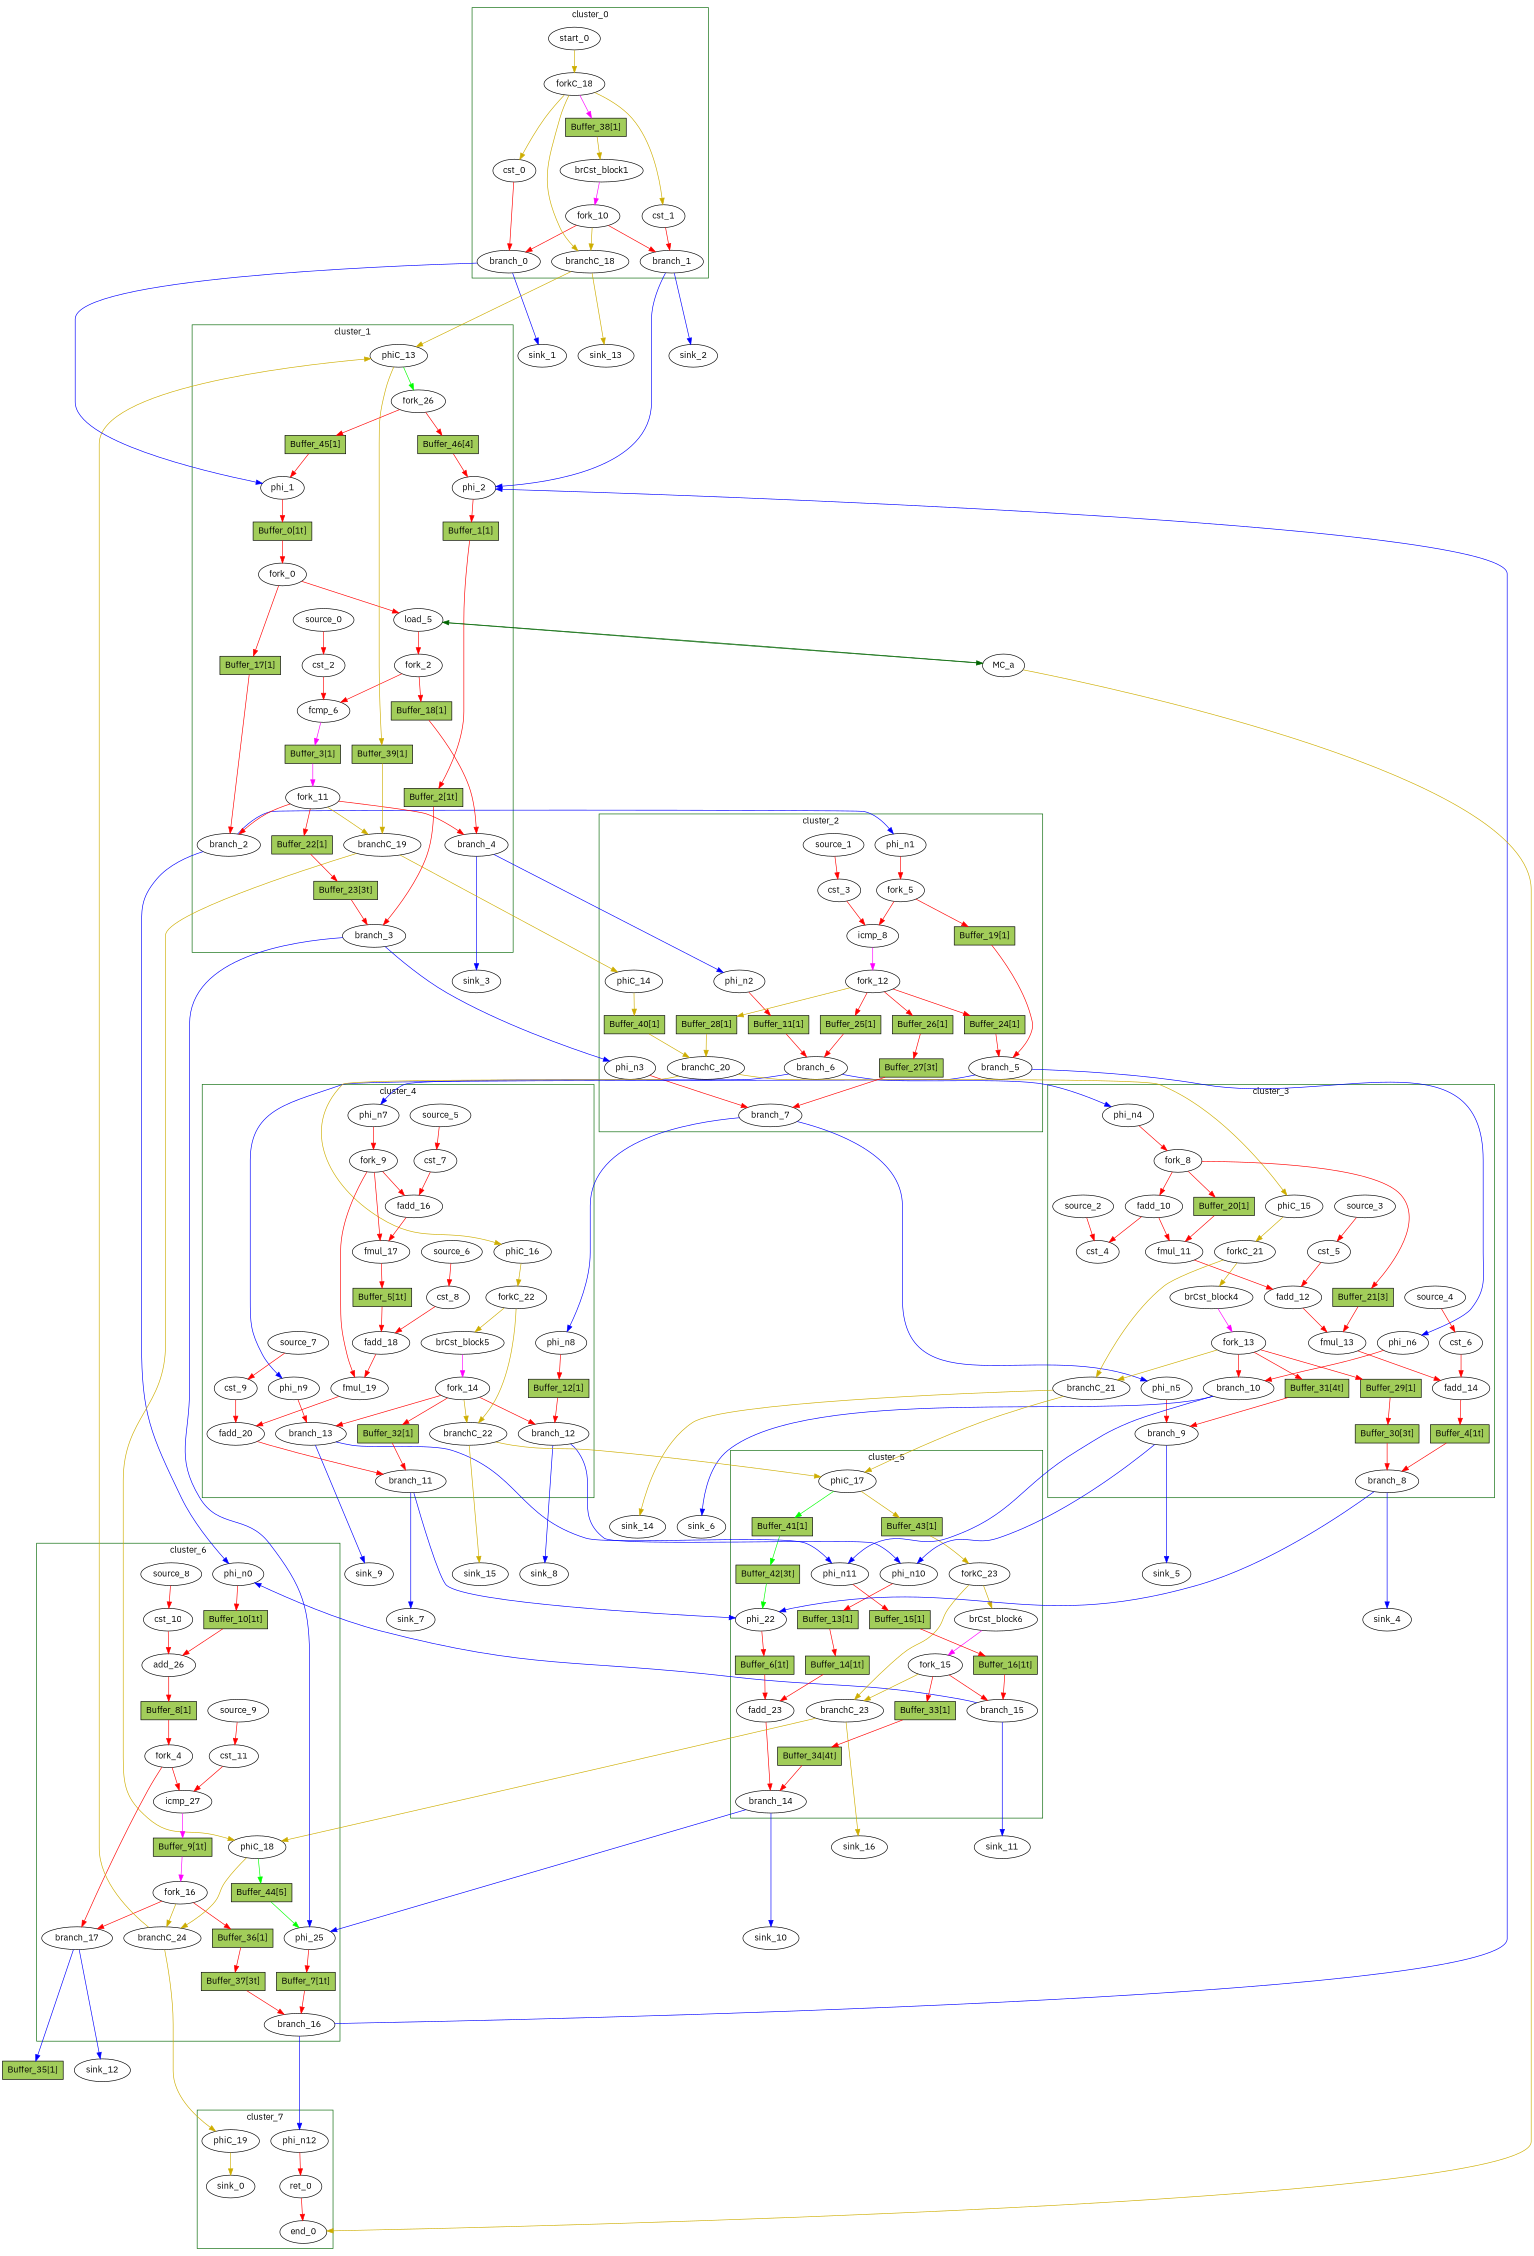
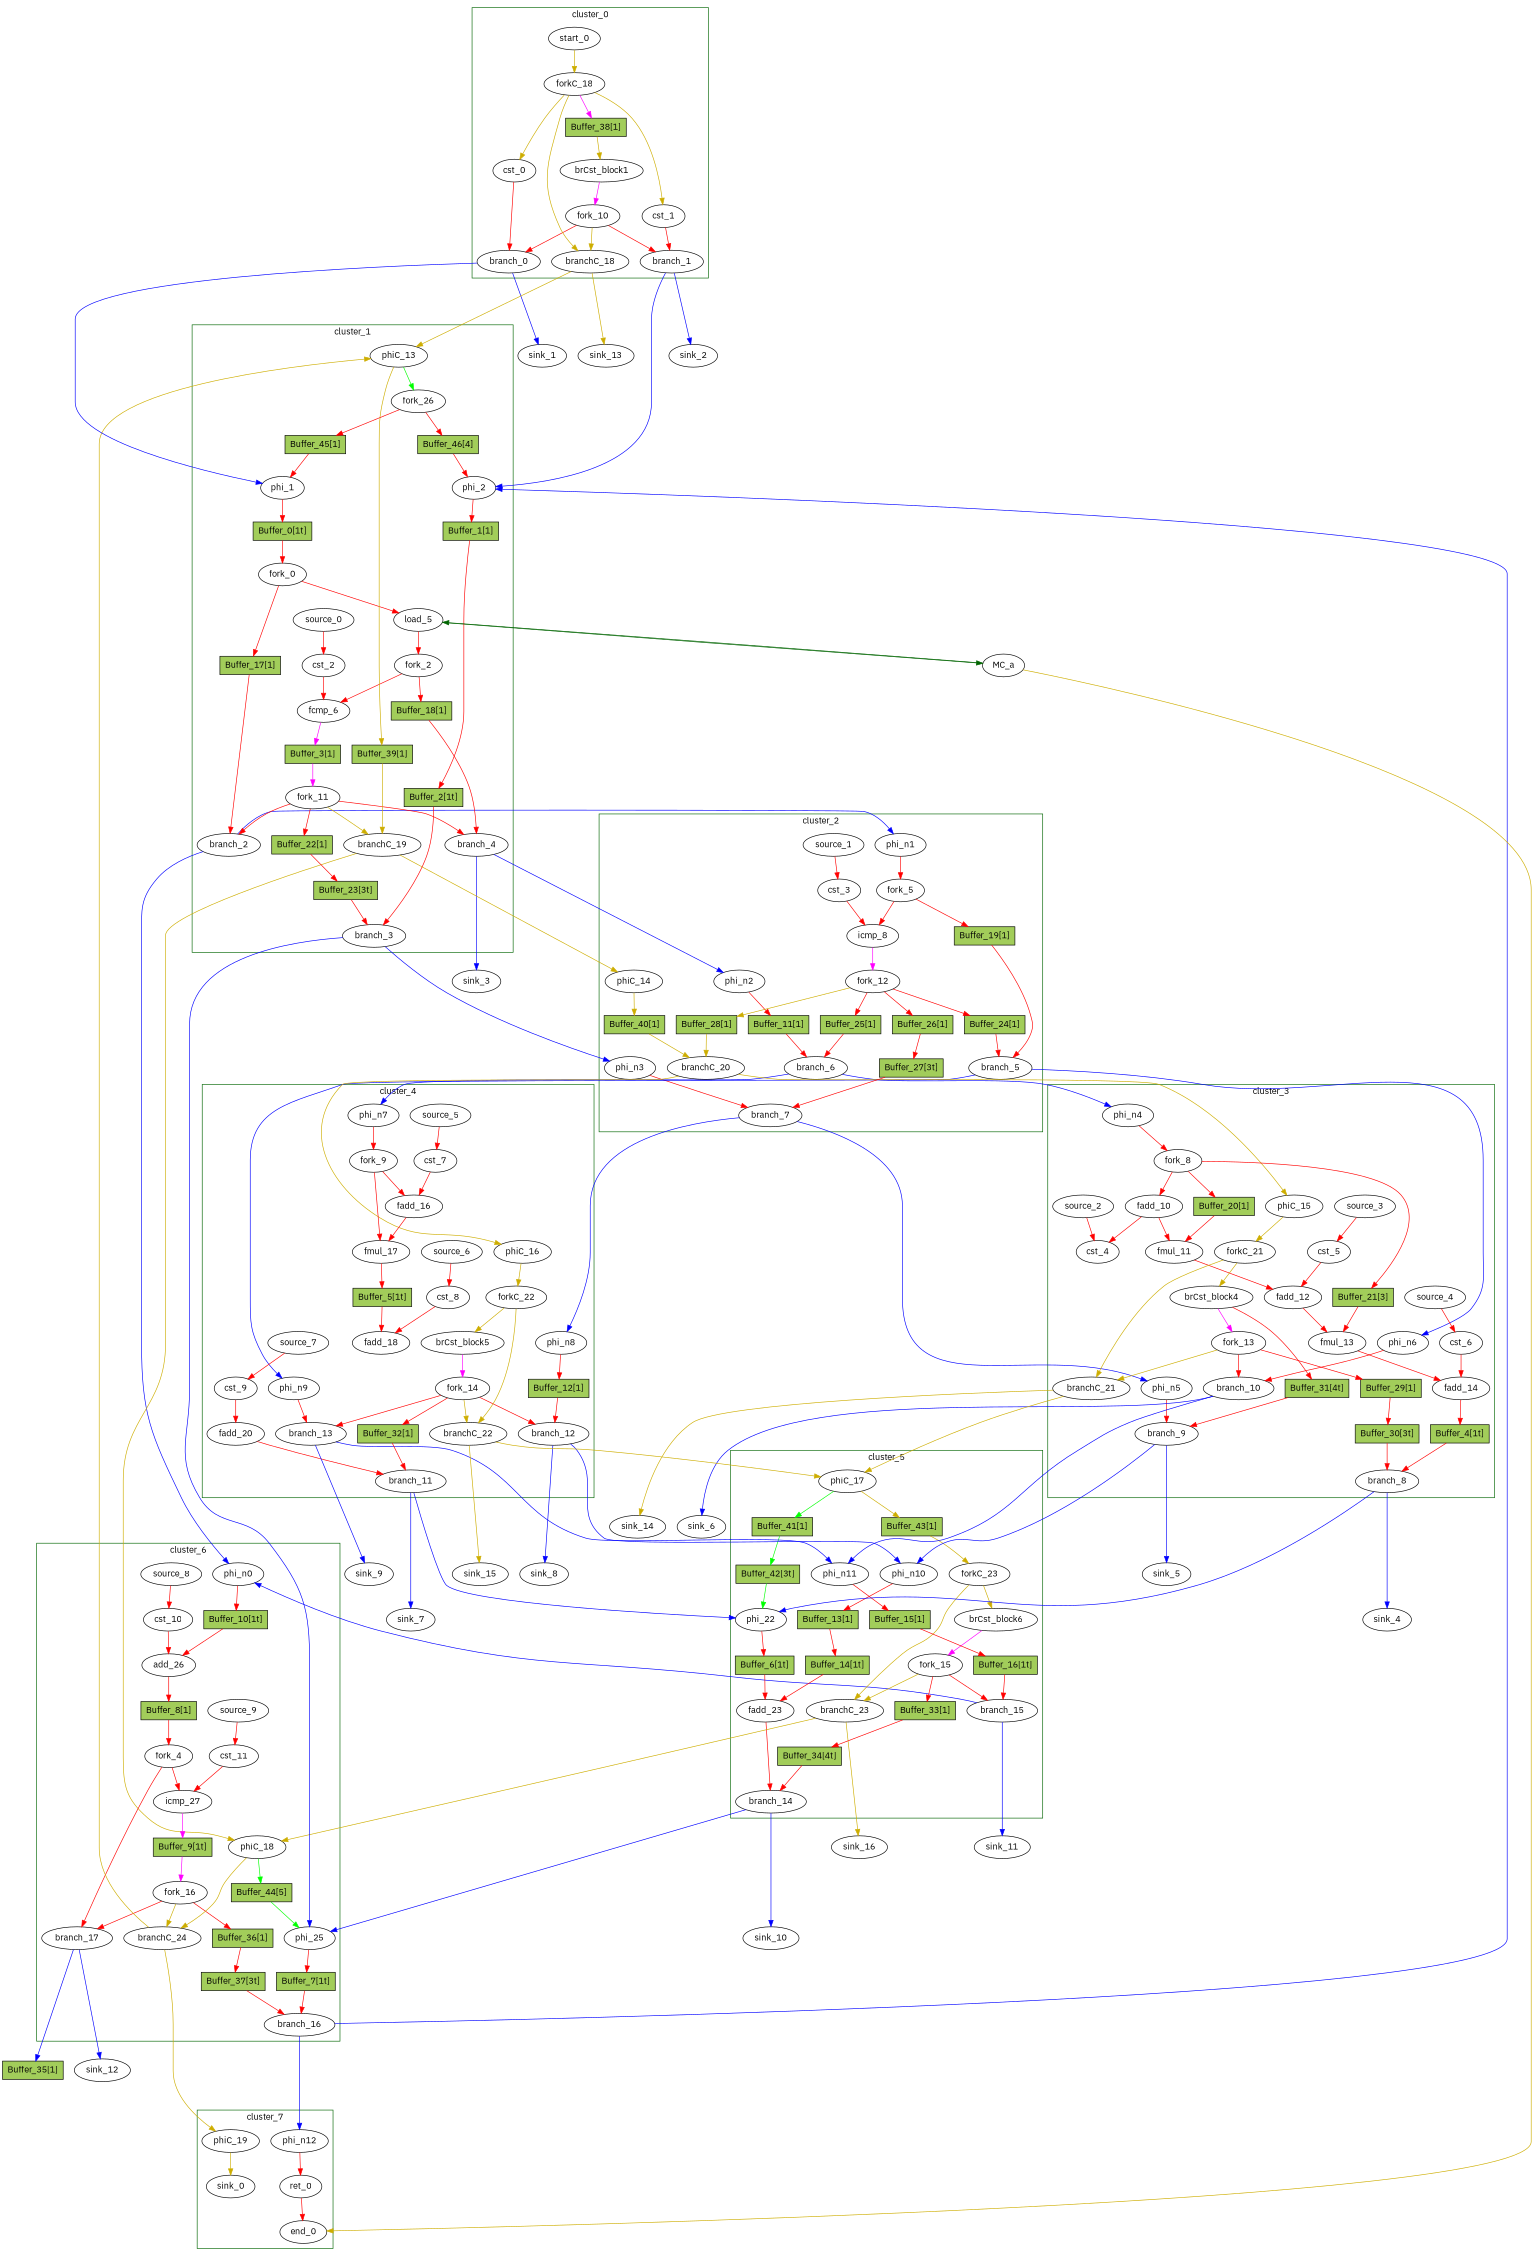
(1275, 1364) -> (1275, 1335)
(360, 1388) -> none
